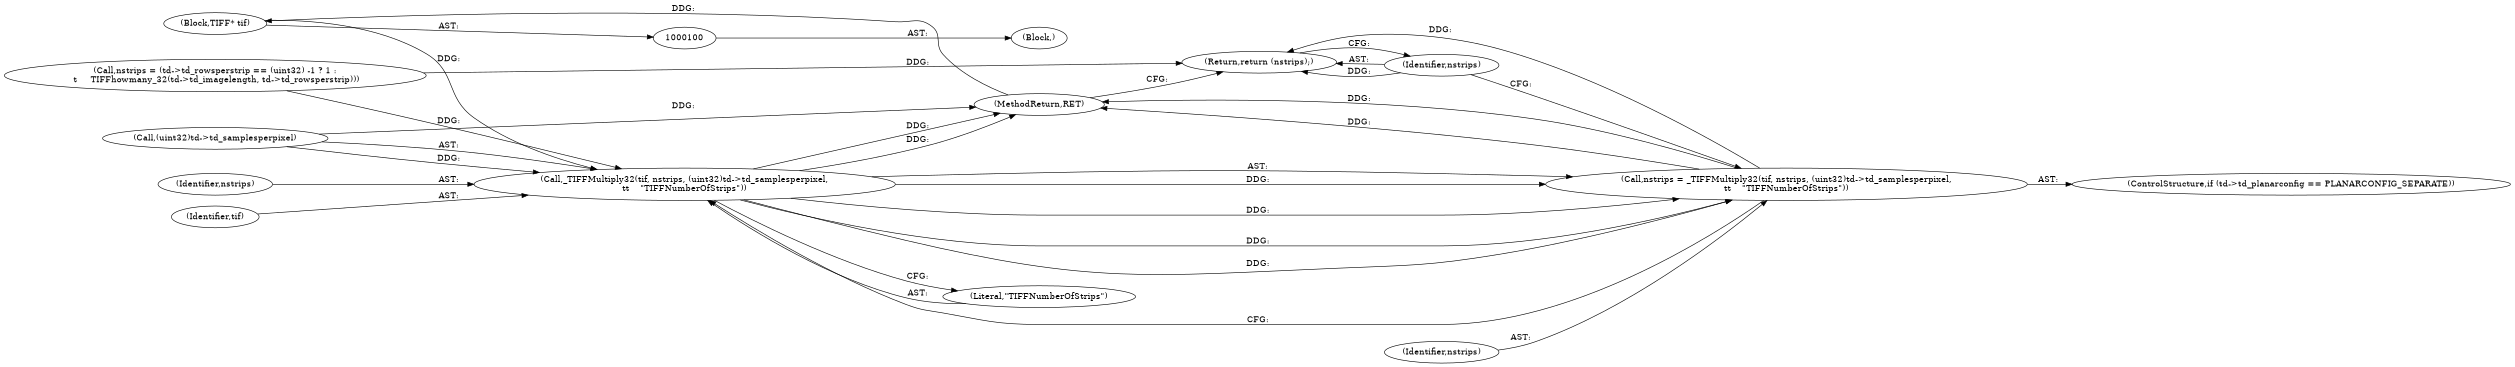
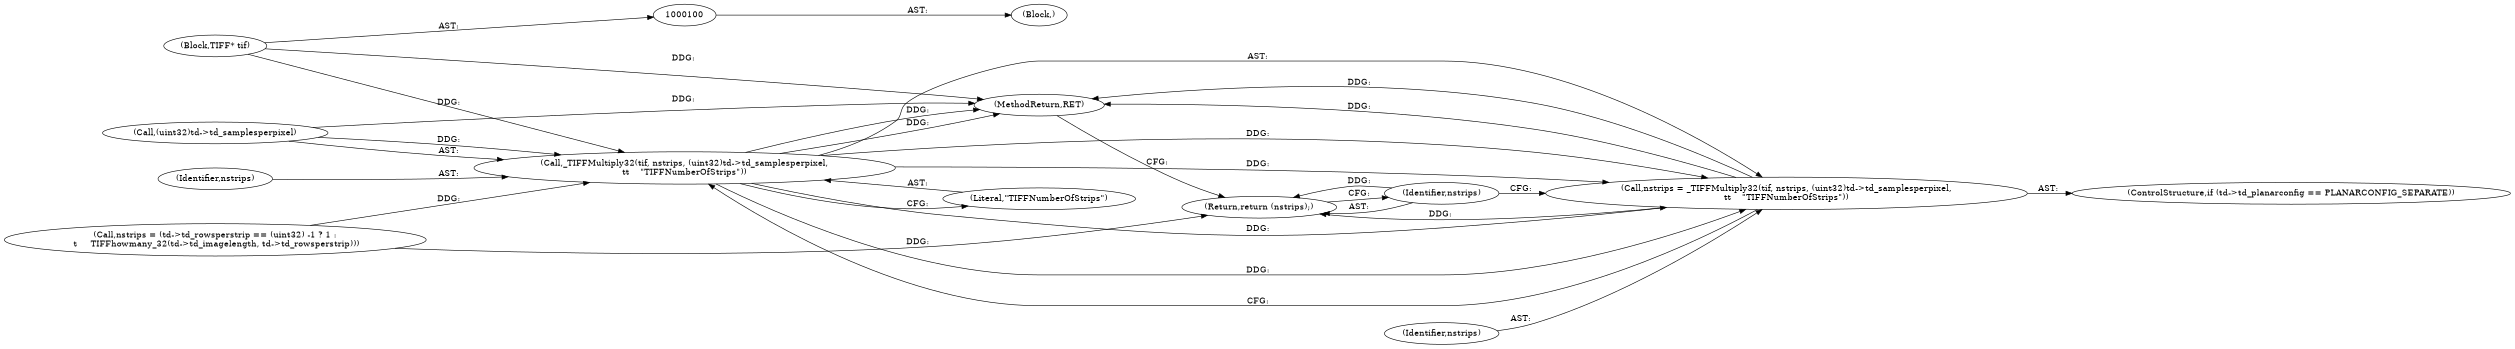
(657, 13) -> (621, 72)
(215, 217) -> none
